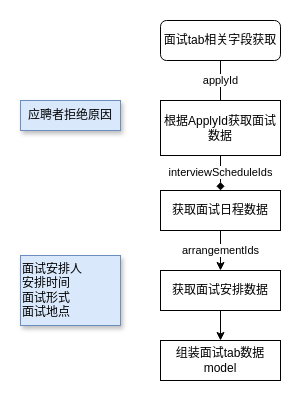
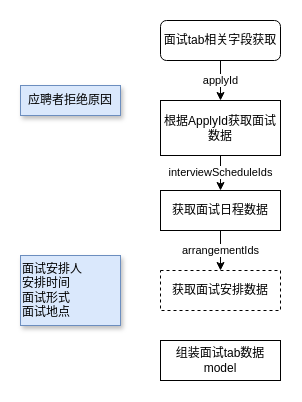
(221, 95) -> (221, 92)
(71, 116) -> (71, 101)
(221, 182) -> (221, 182)
(221, 291) -> (221, 291)
(221, 330) -> none
